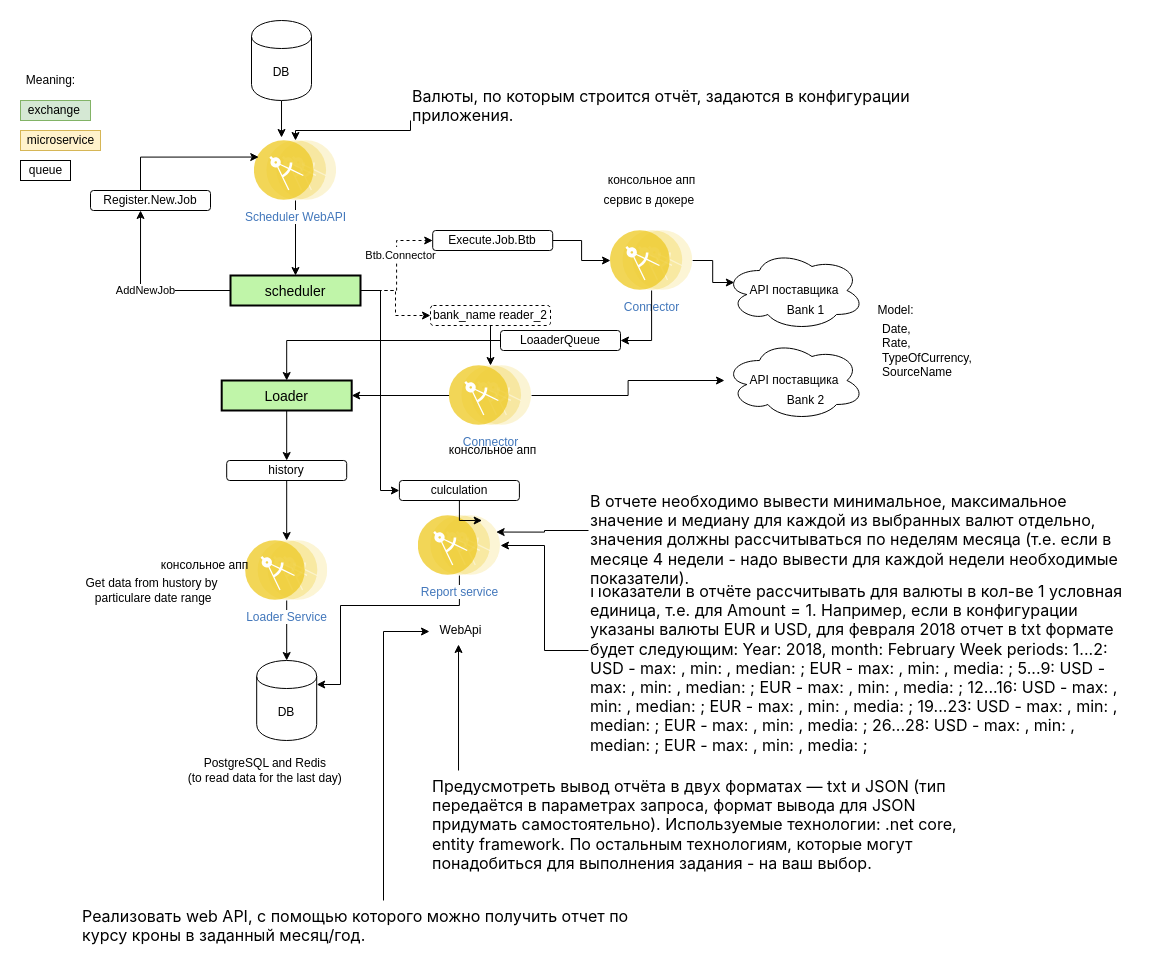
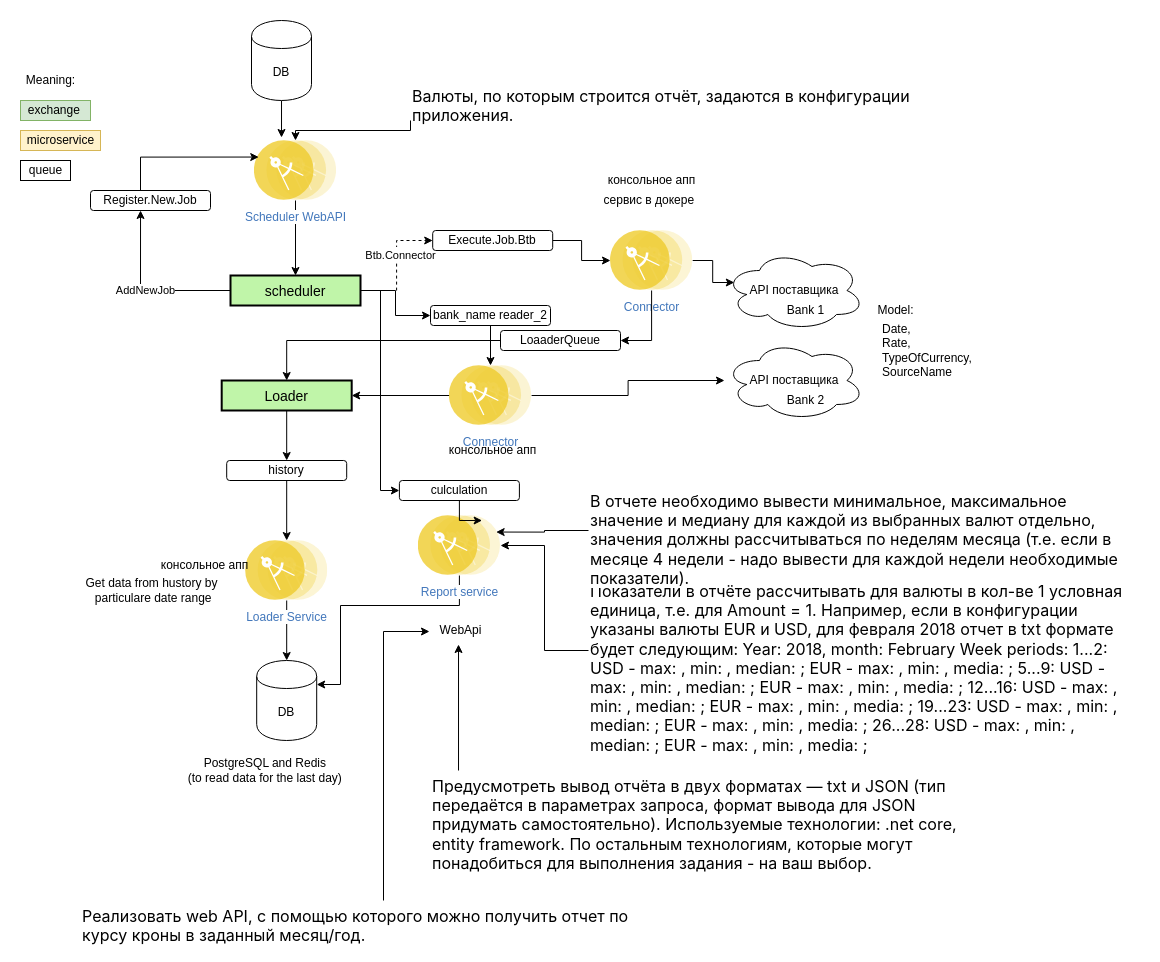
(398, 316) -> (398, 316)
(491, 316) -> (491, 316)
